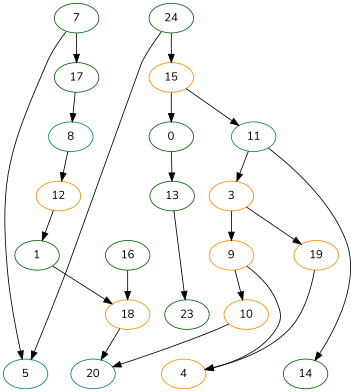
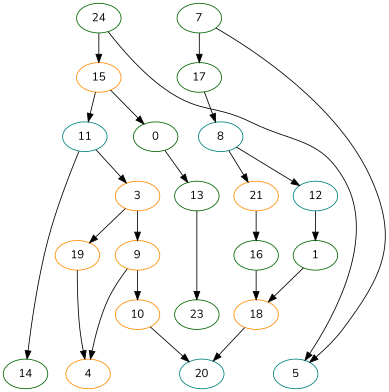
(58, 196) -> (315, 196)
none -> (256, 196)
